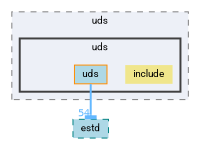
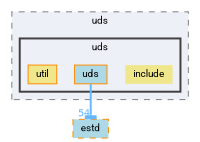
none -> (42, 74)
(91, 129) -> (91, 129)
